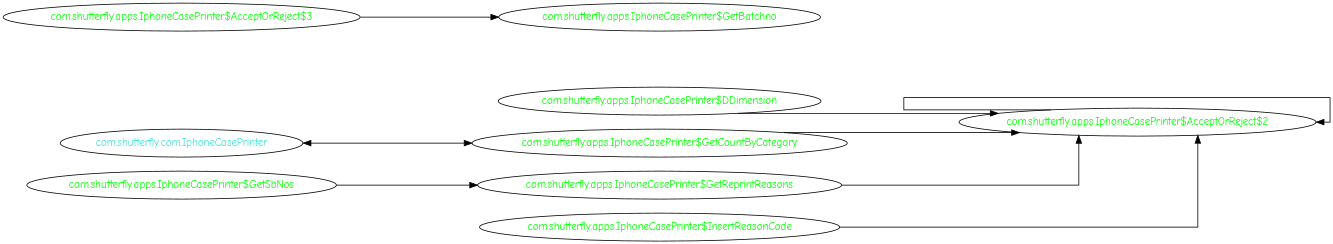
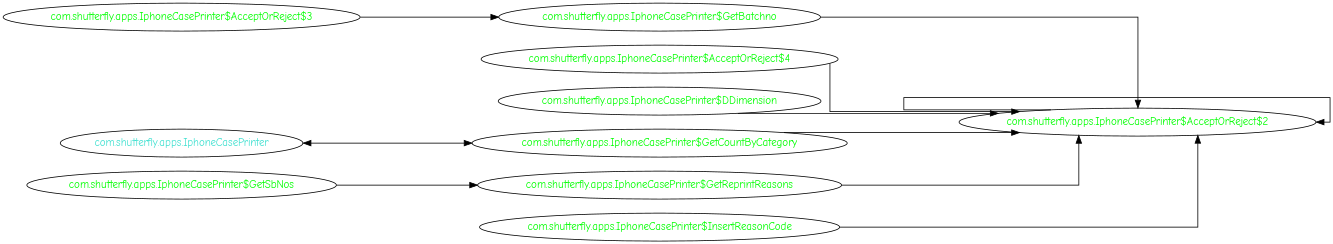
none -> (1021, 17)
none -> (660, 59)
(182, 143) -> (182, 143)
